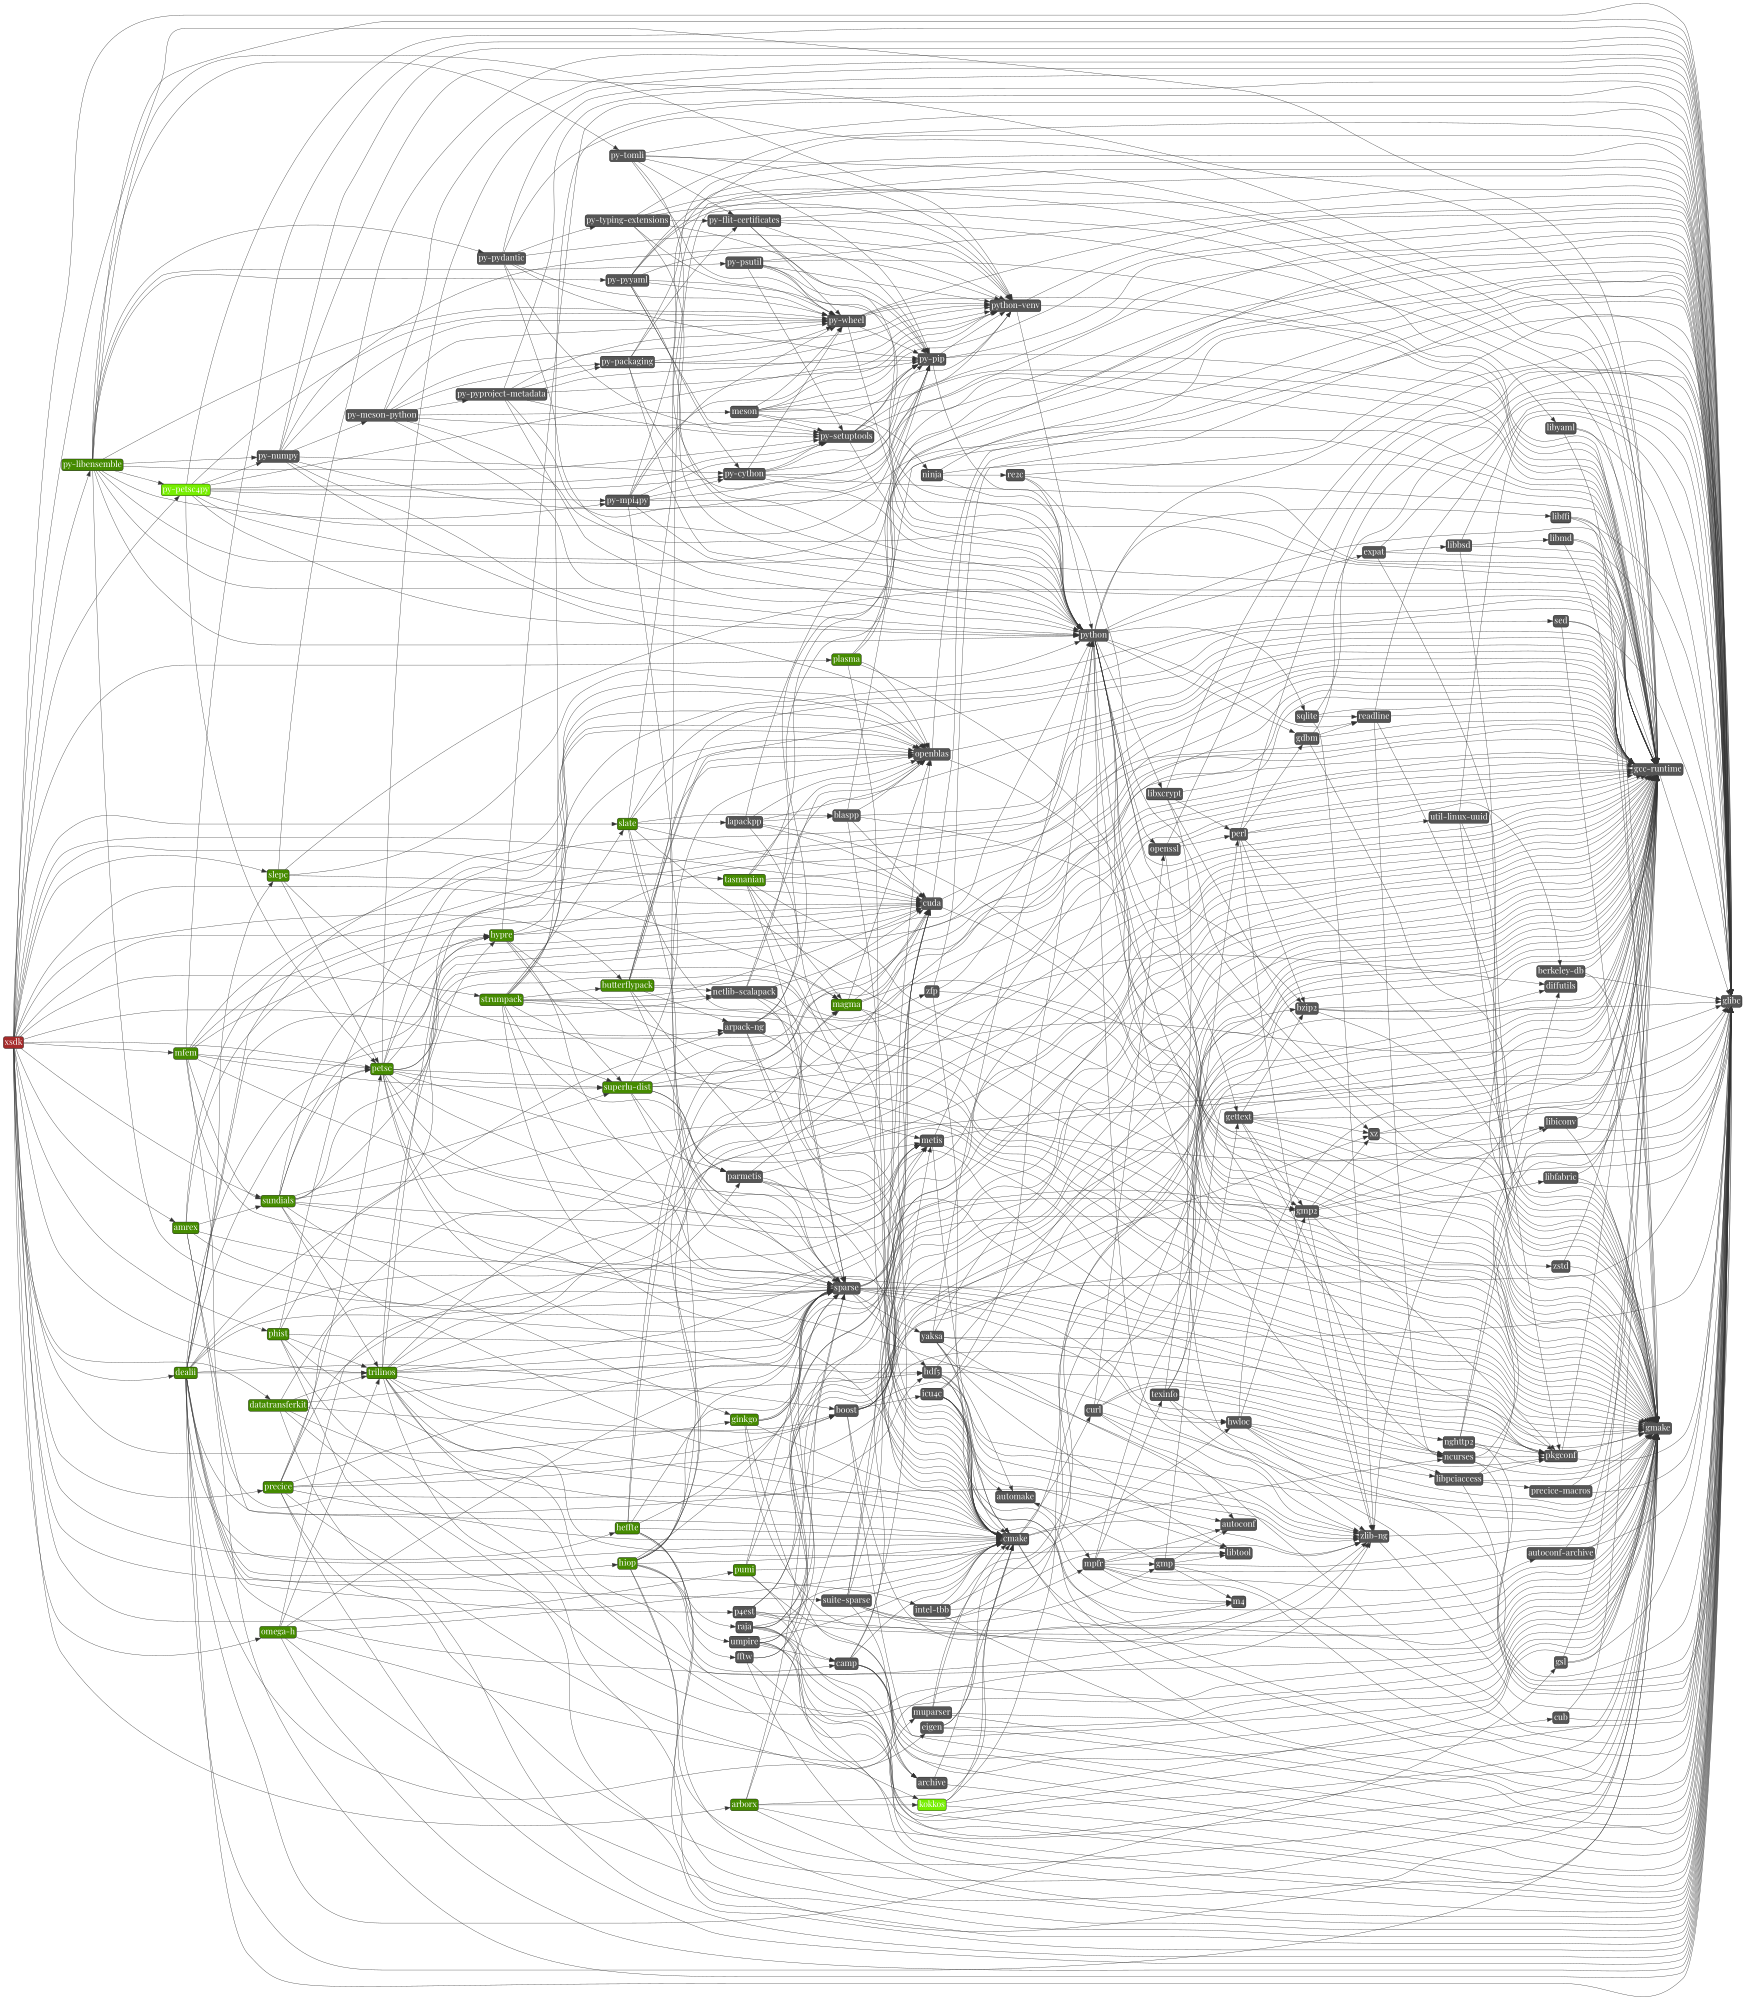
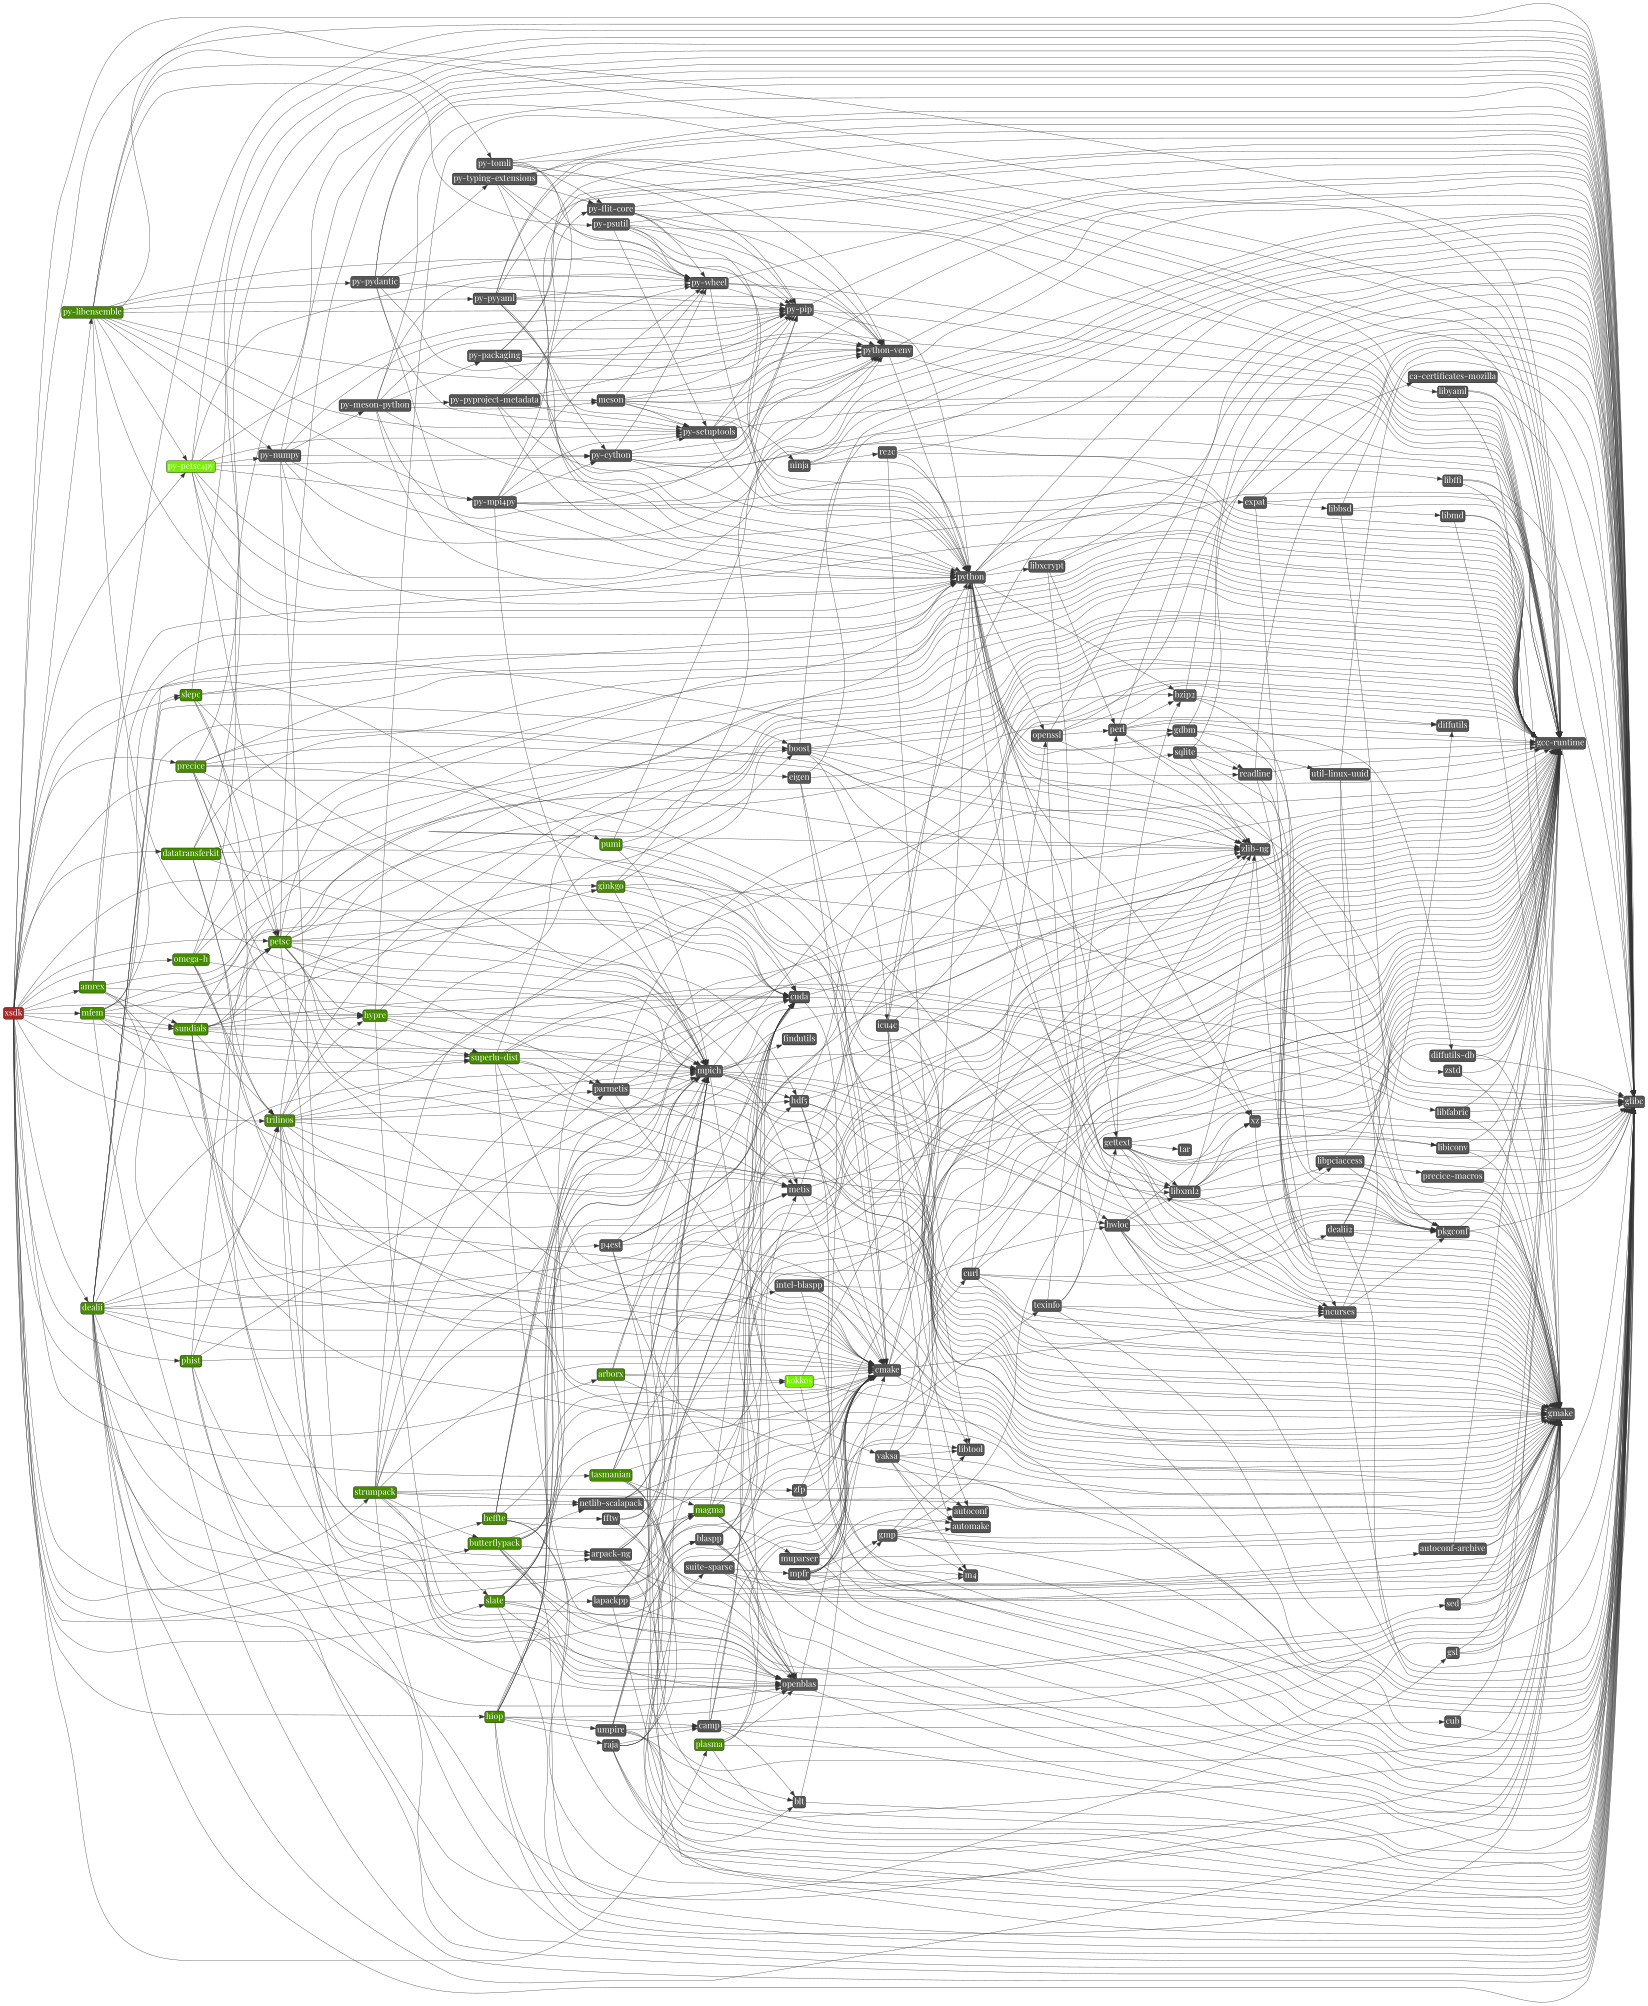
(846, 184) -> none
(744, 221) -> (611, 209)
(531, 321) -> none
(742, 351) -> none
none -> (1453, 377)
(558, 378) -> (566, 400)
(1561, 971) -> (1453, 1056)
none -> (799, 1039)
(1218, 1134) -> none
none -> (1185, 1150)
(1188, 1180) -> (1158, 783)
(1307, 1211) -> (1185, 1192)
(846, 1288) -> (709, 1071)
(1459, 1442) -> (1340, 1230)
(1061, 1523) -> (865, 1527)
(932, 1610) -> (799, 1286)
(1231, 1630) -> (1284, 1177)
(932, 1783) -> (799, 1802)
